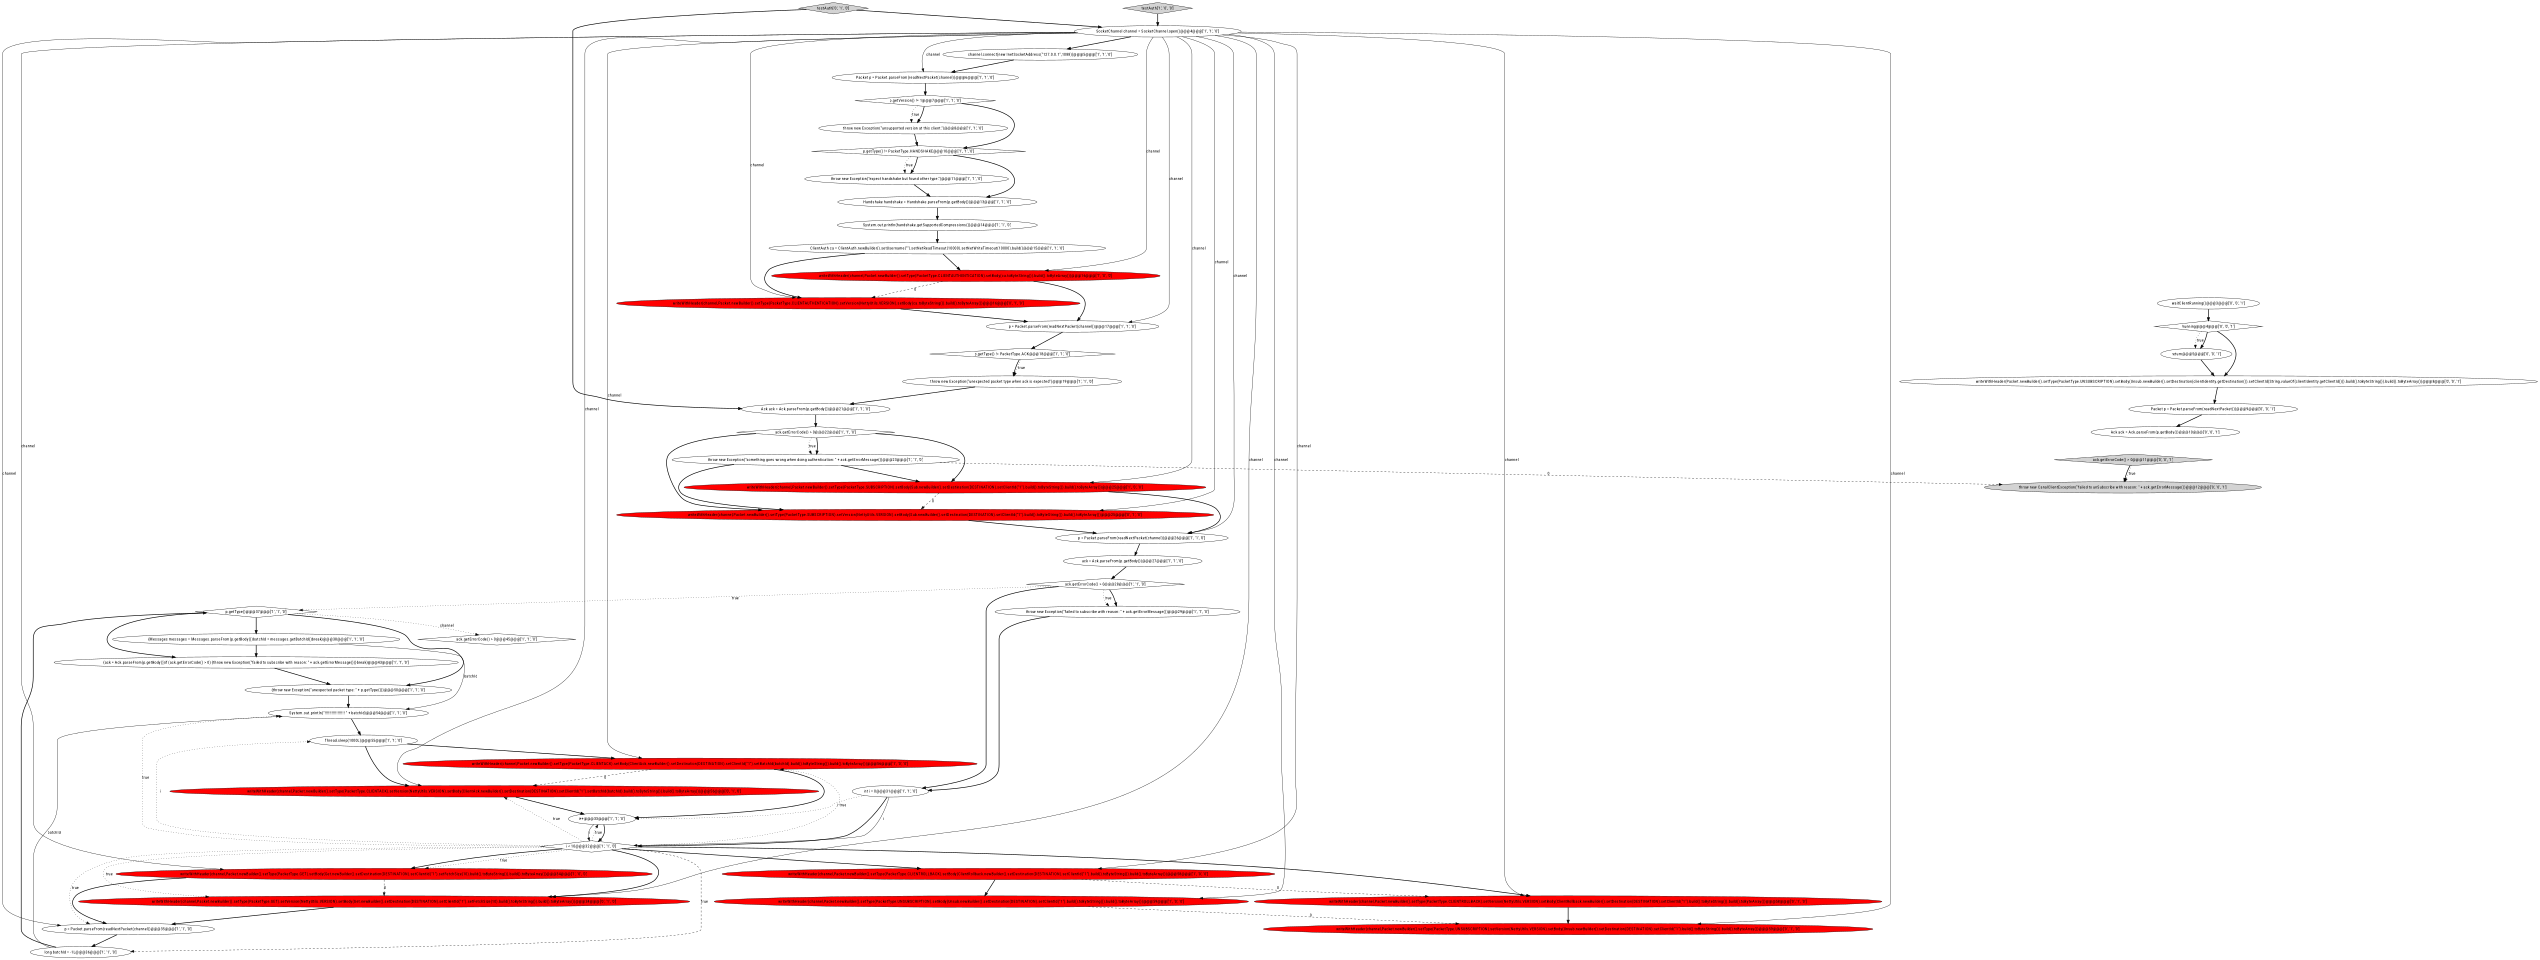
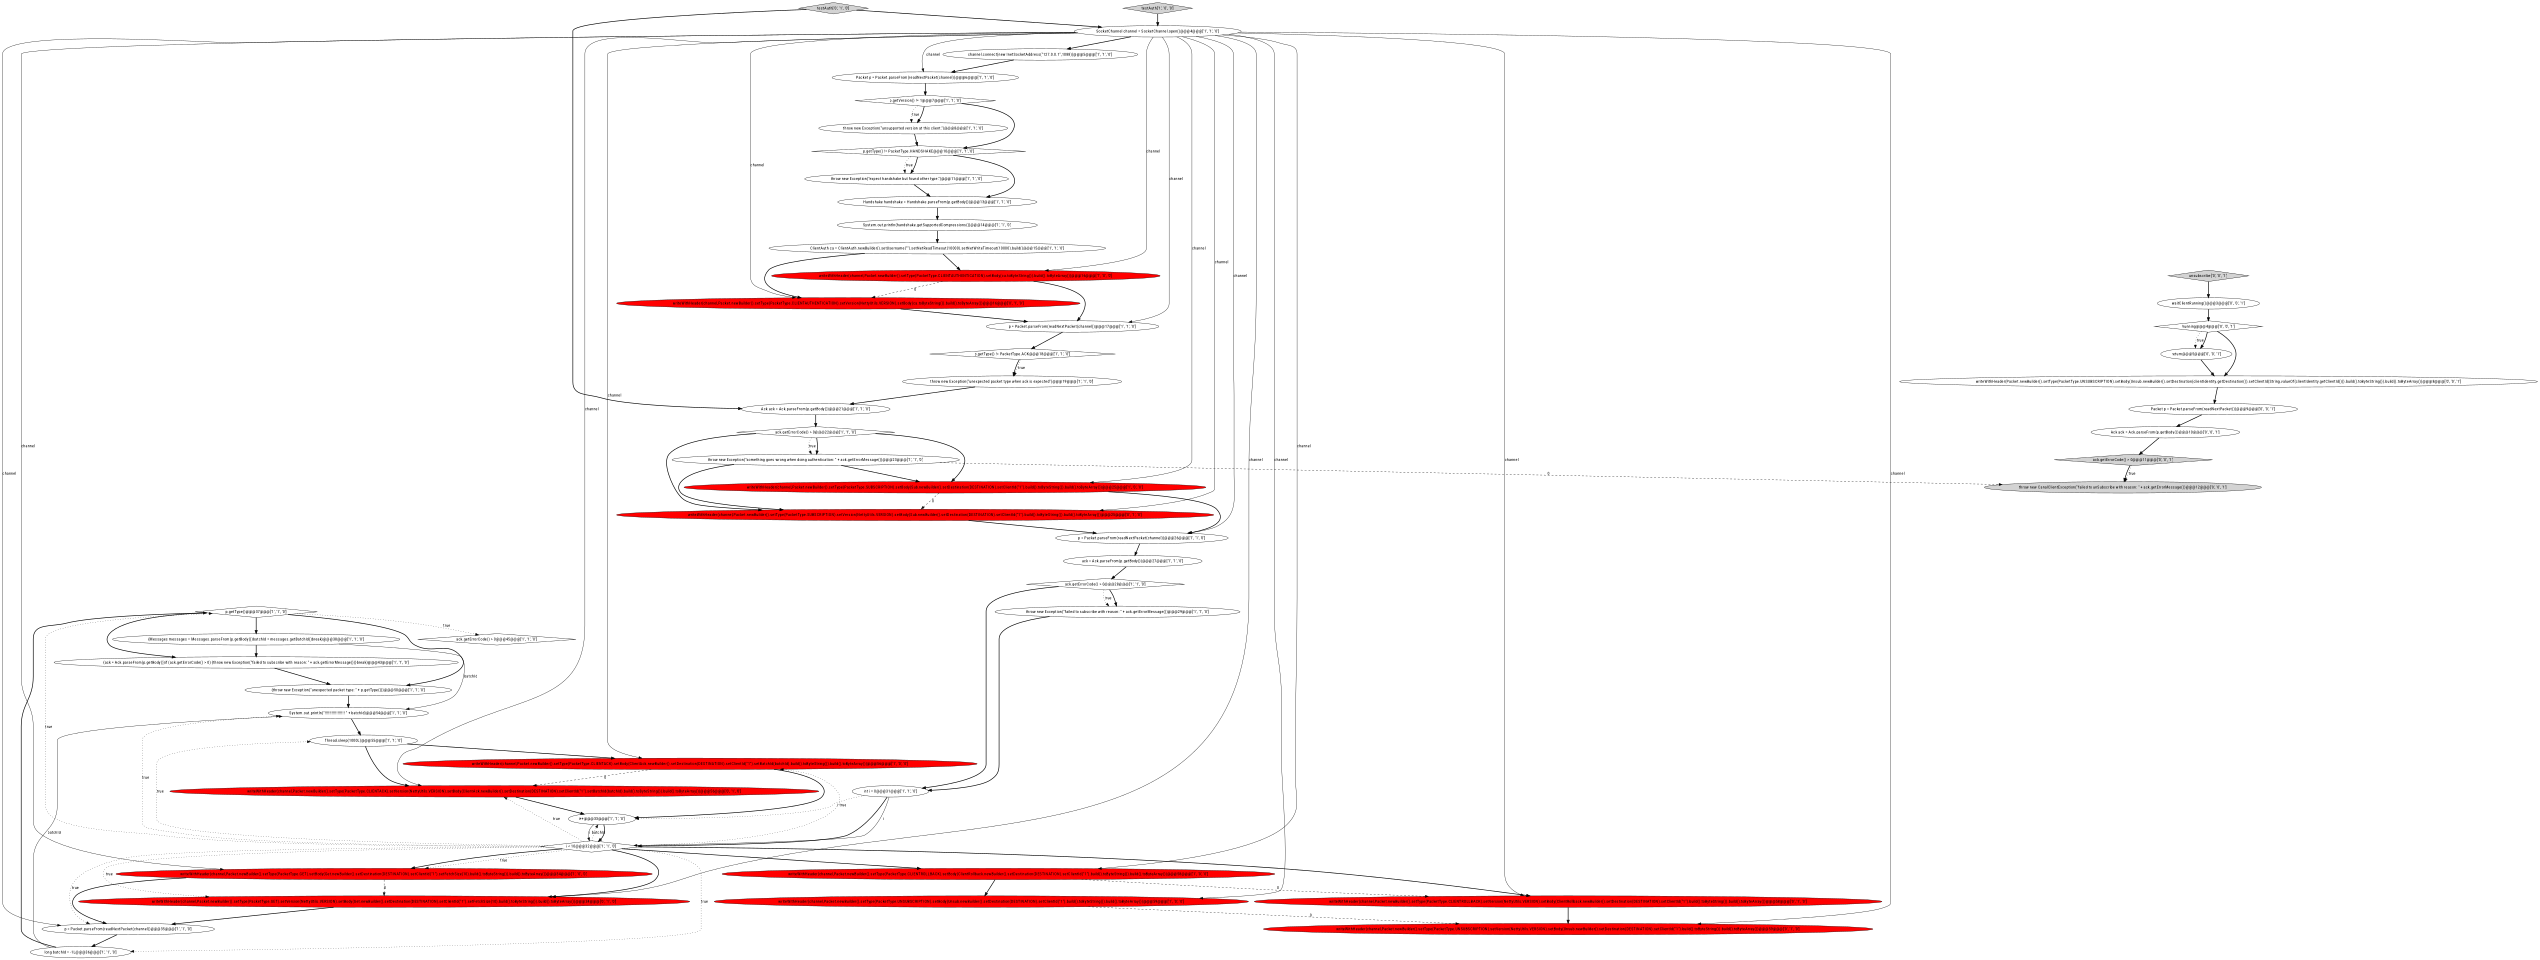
none -> (2208, 276)
none -> (2150, 445)
(678, 598) -> (122, 832)
(447, 626) -> (447, 626)
(160, 791) -> (160, 791)
(599, 833) -> (599, 833)
(488, 945) -> (488, 945)
